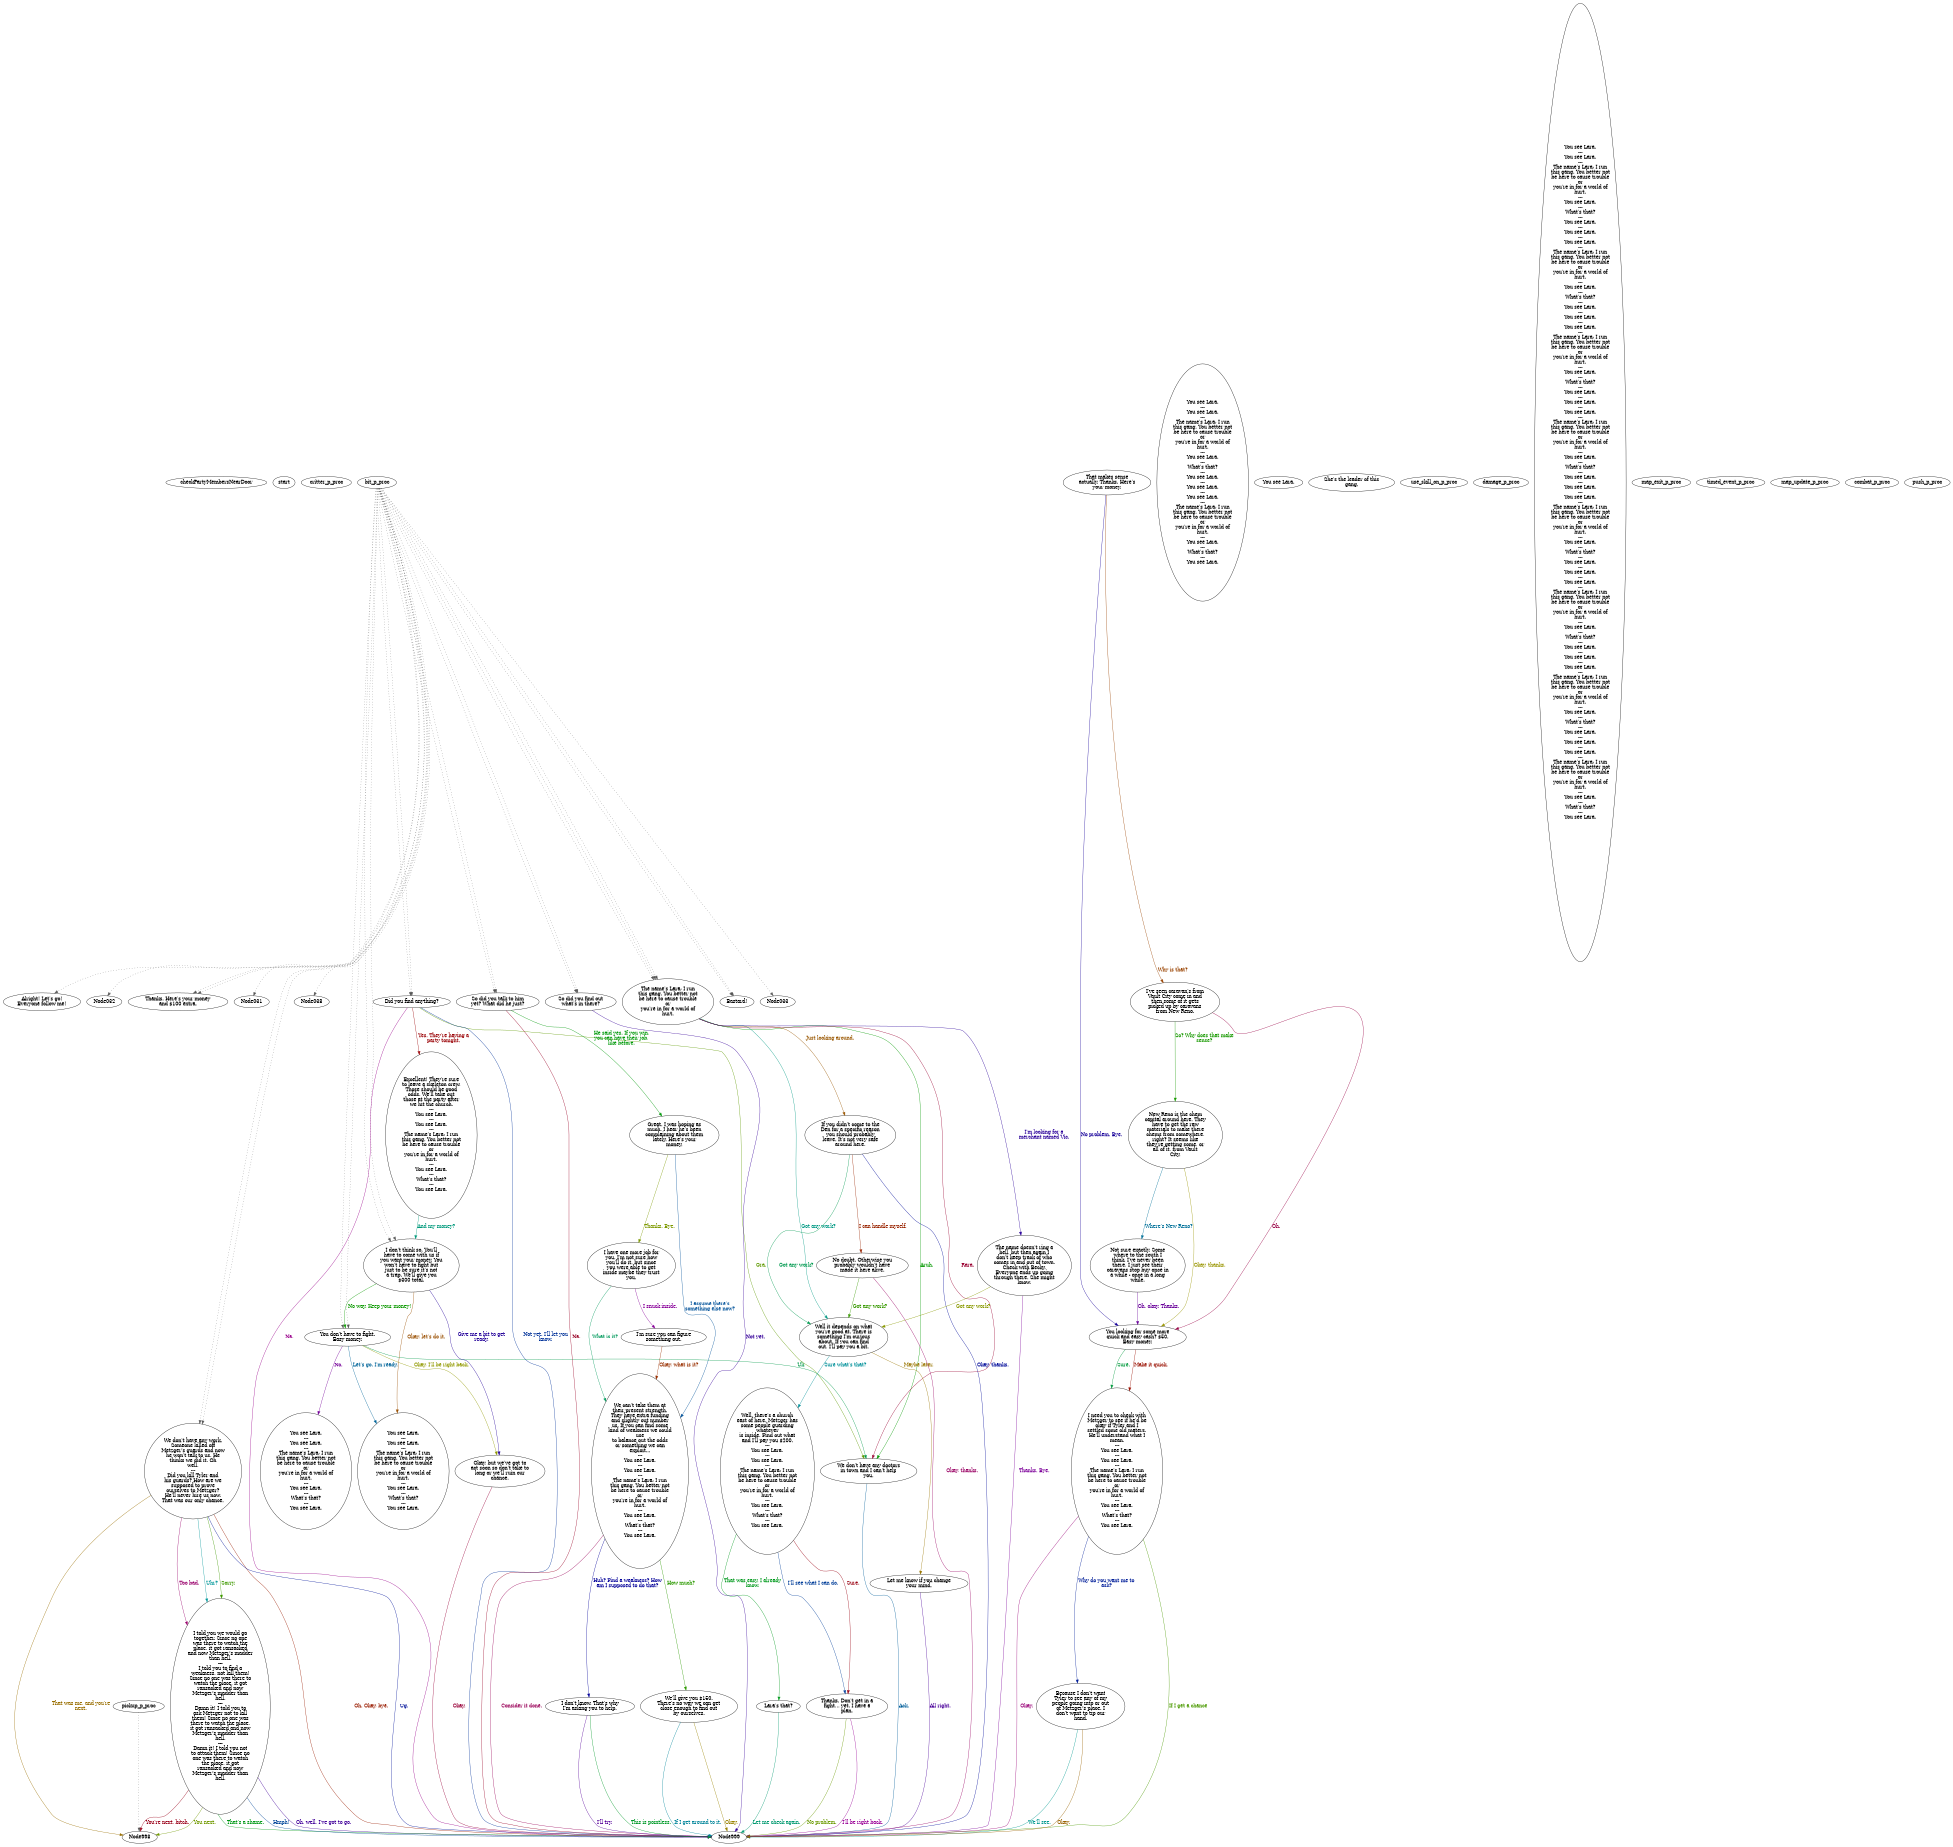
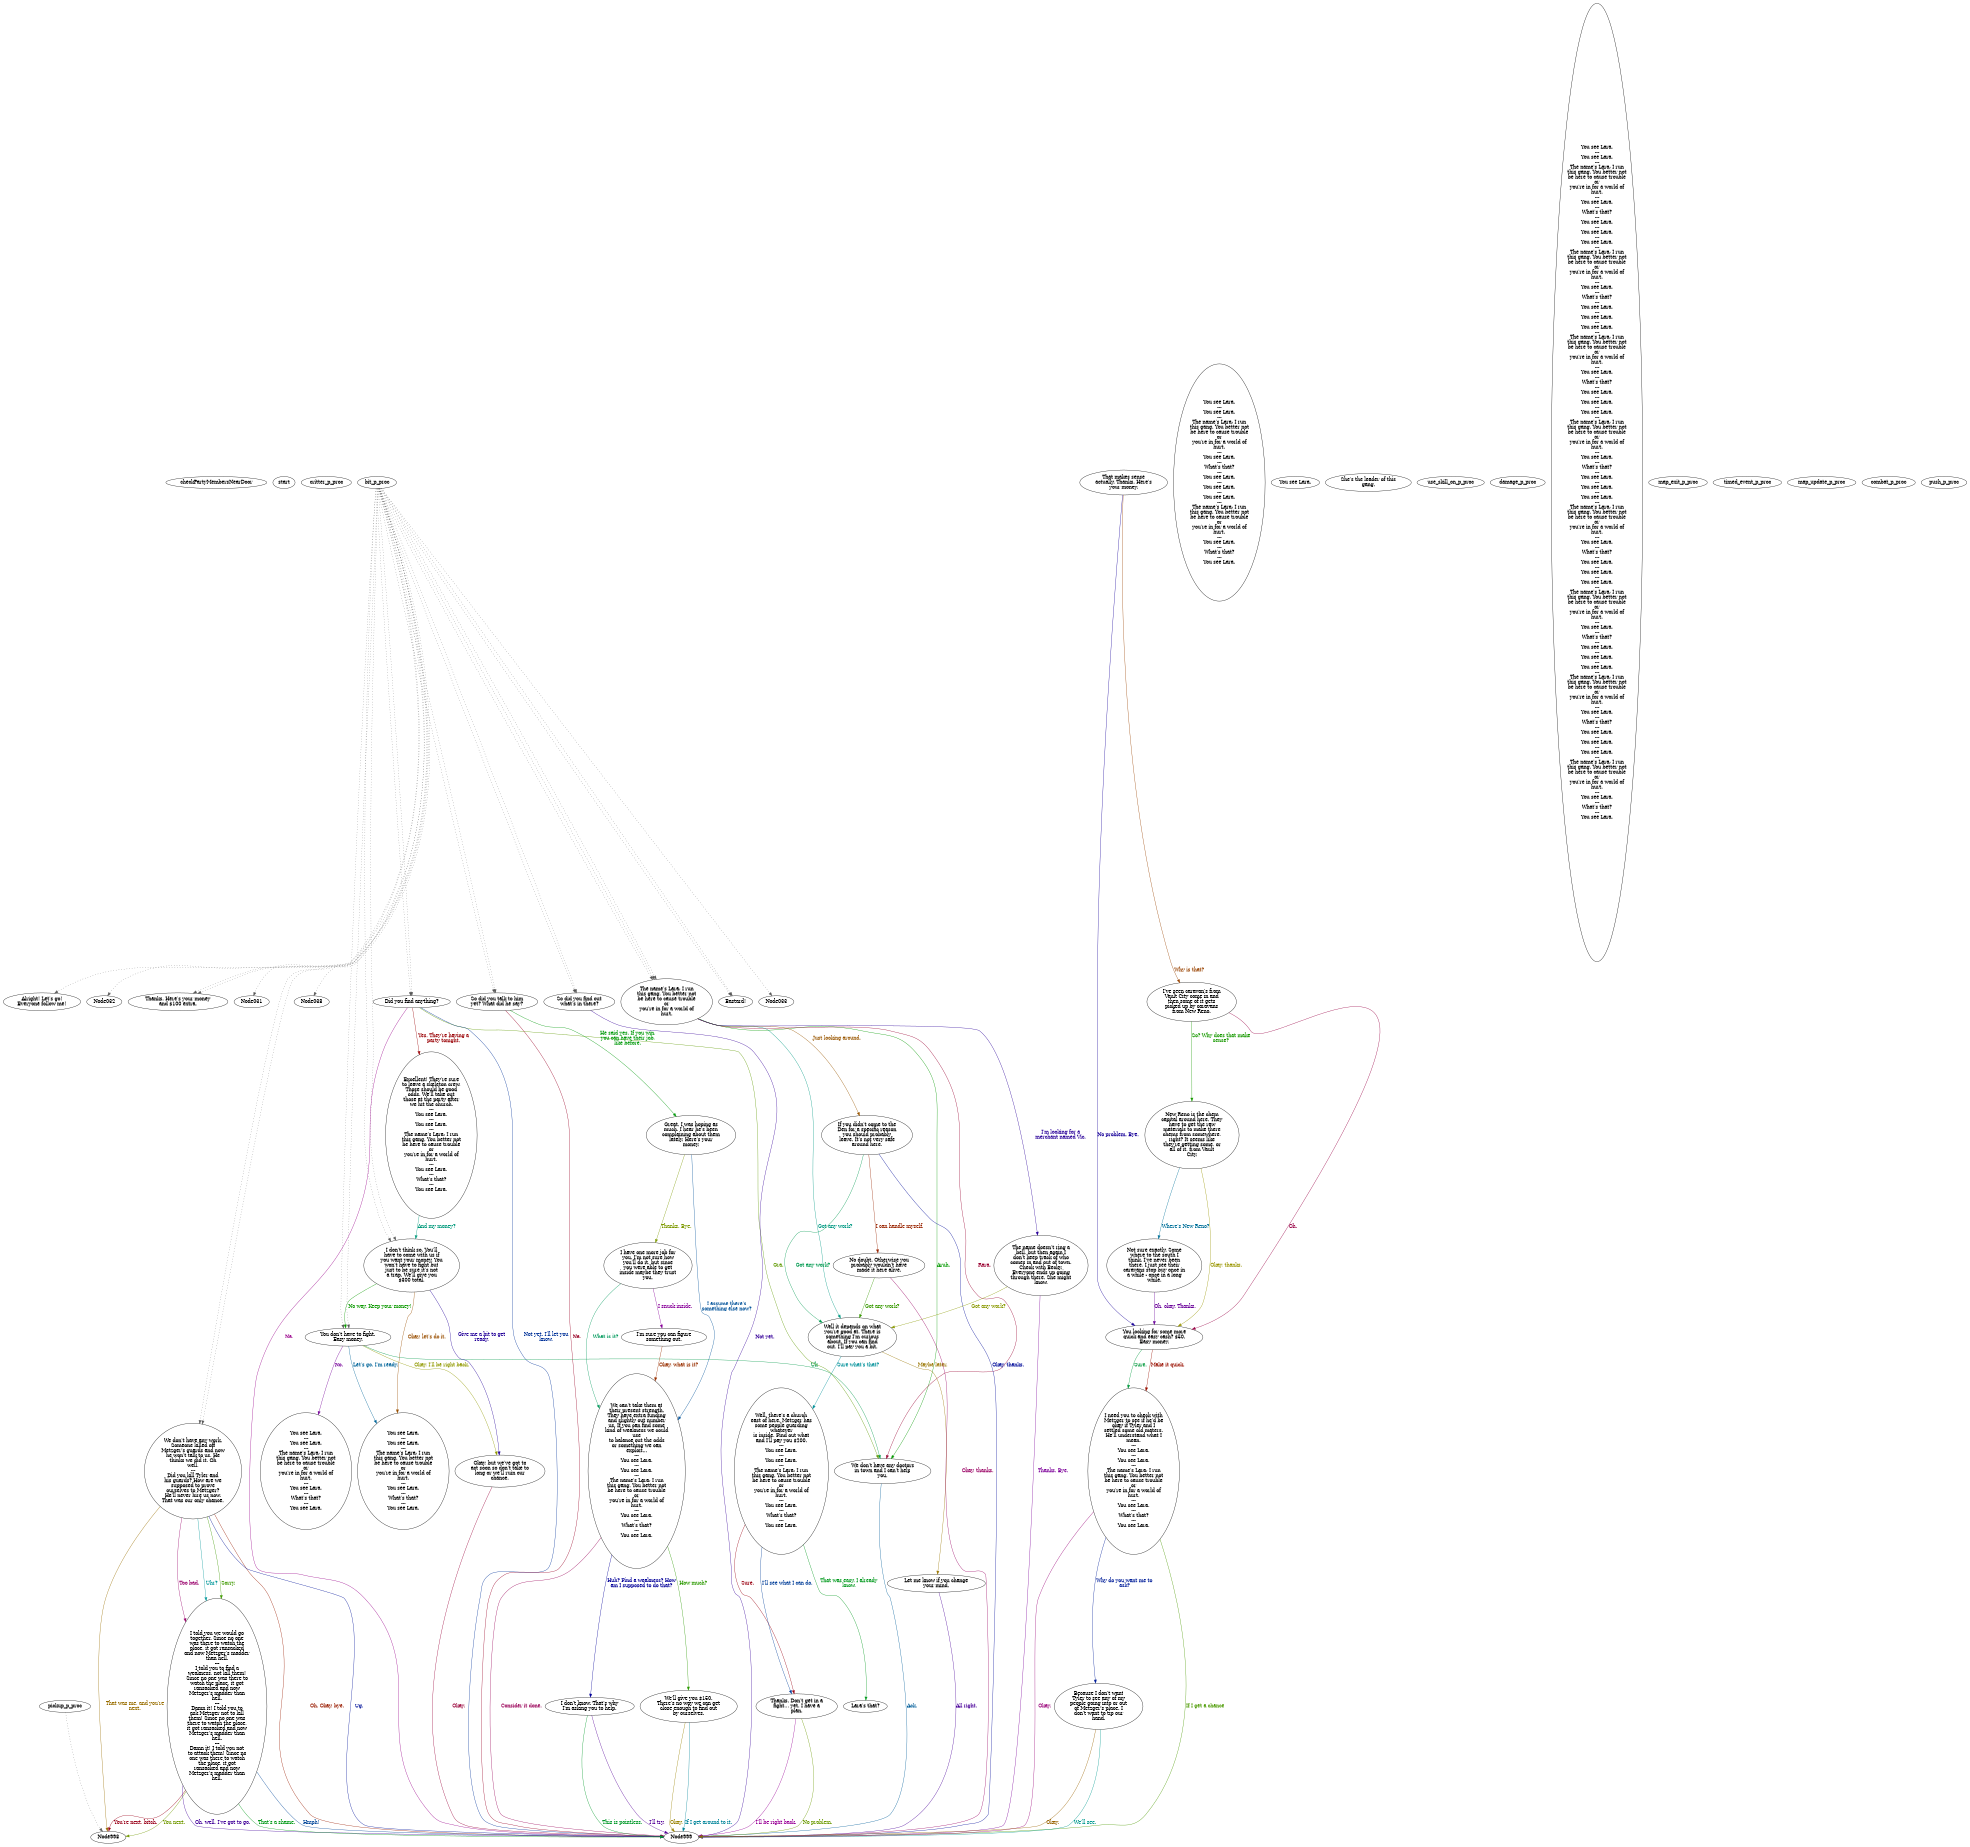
(498, 1002) -> (497, 1002)
(772, 1776) -> none
